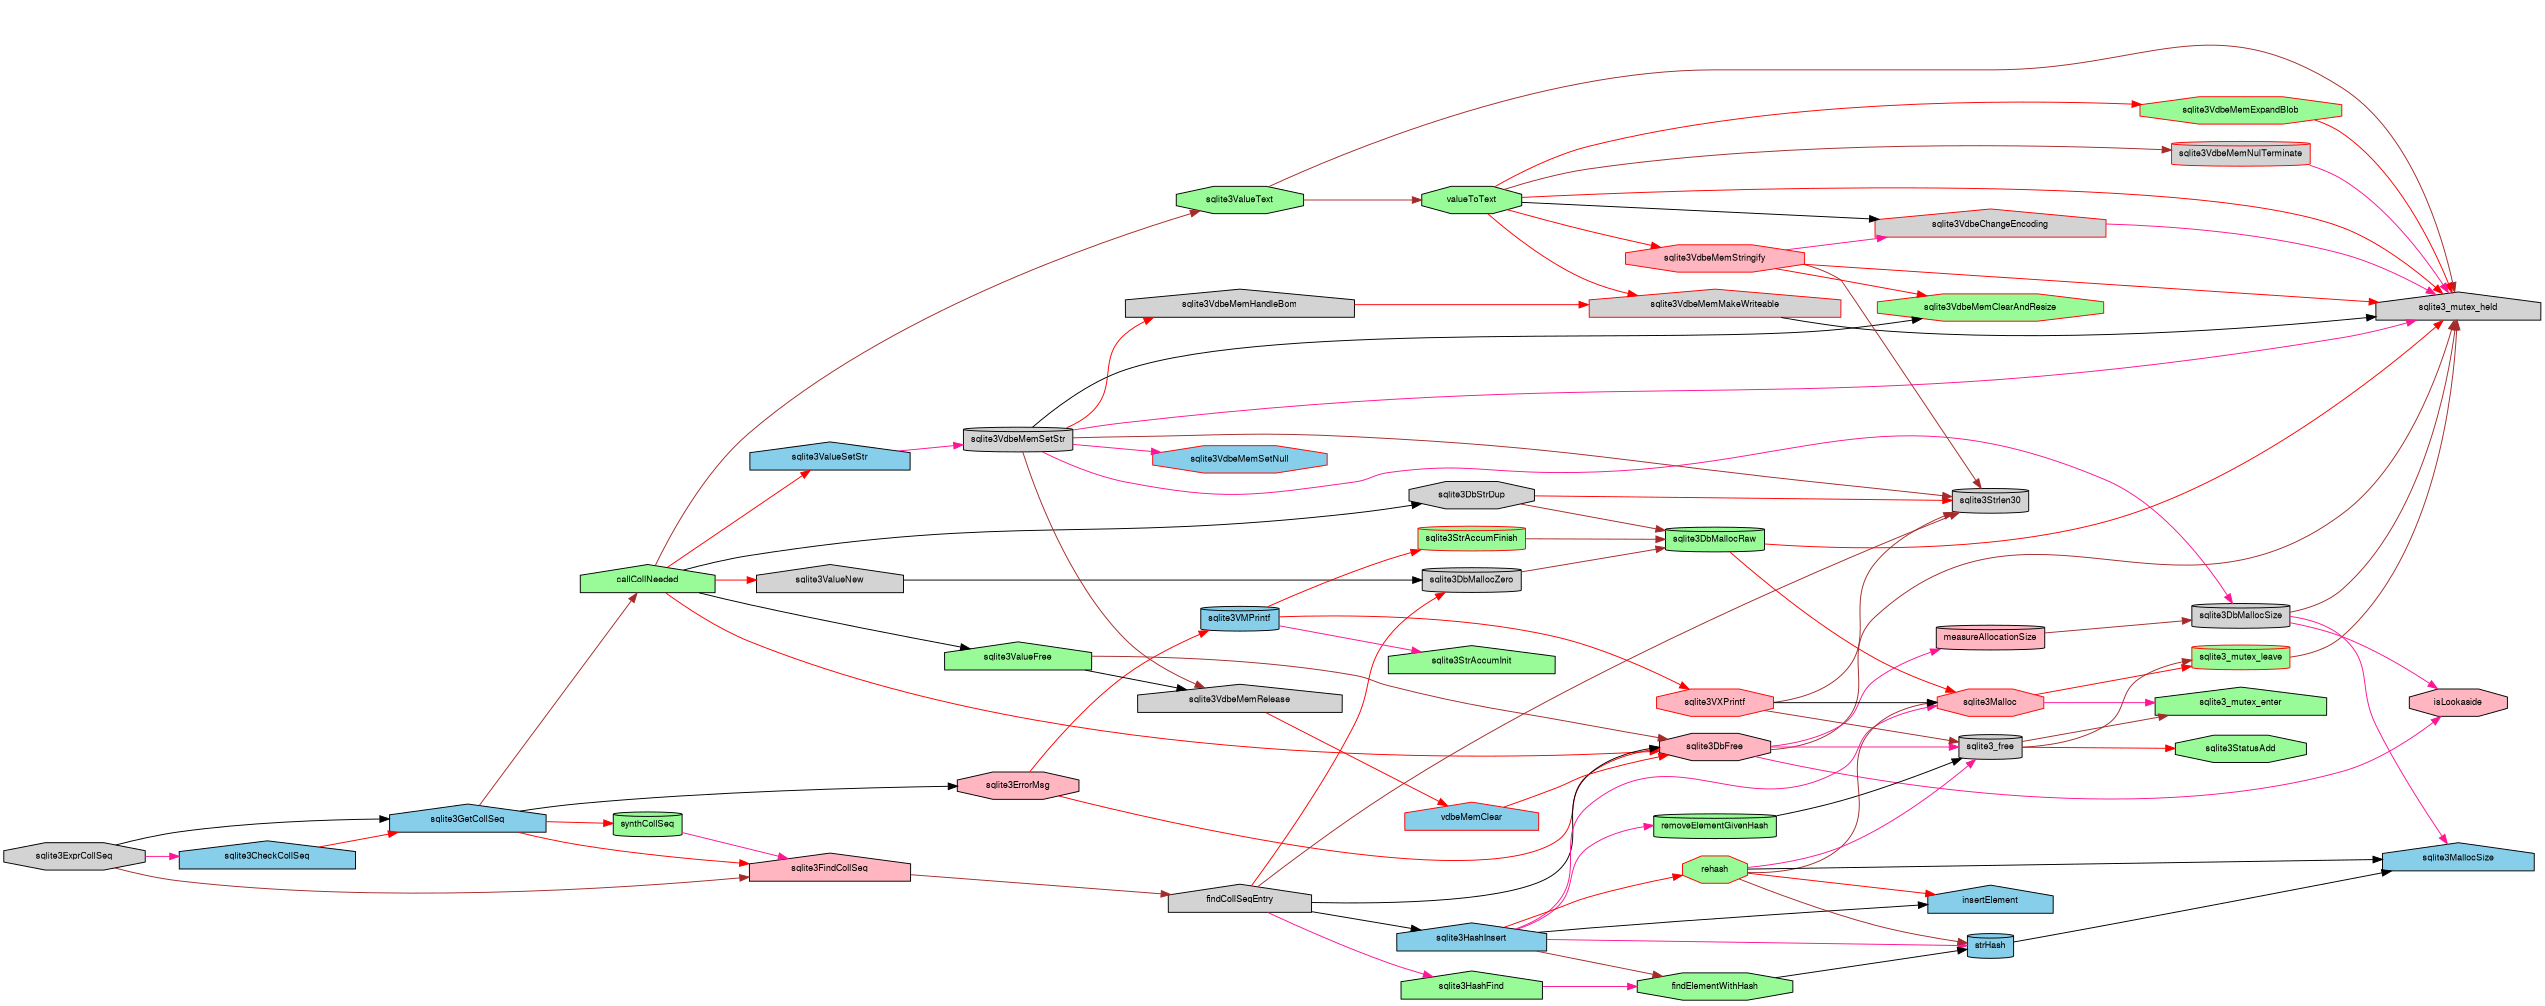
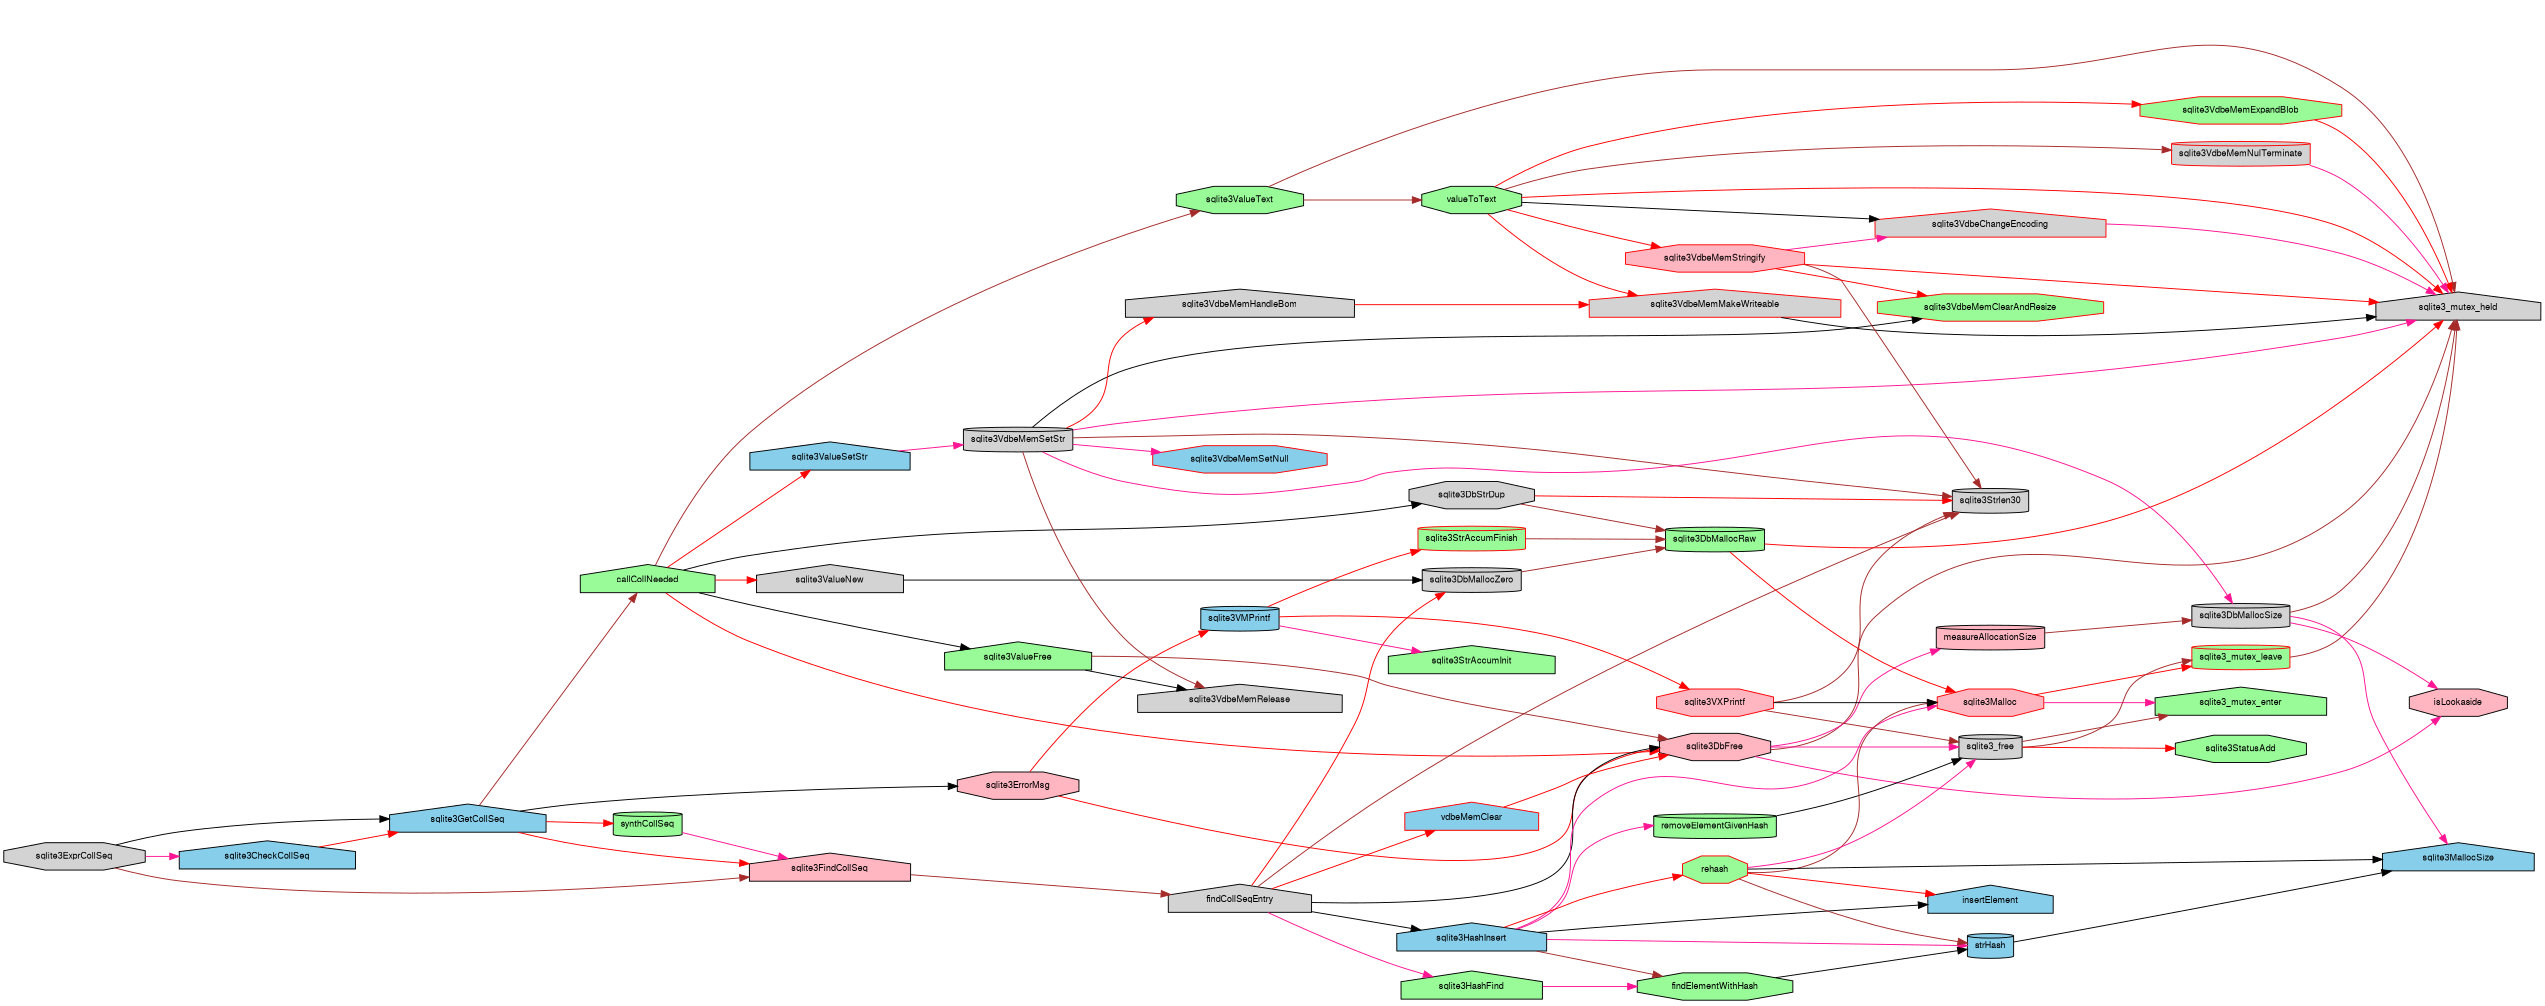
(1357, 759) -> (1349, 861)
